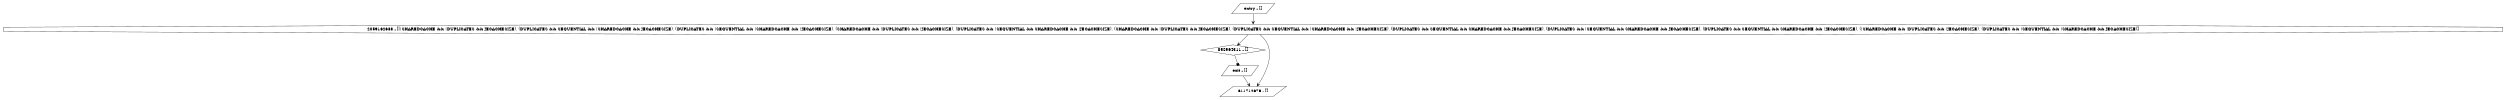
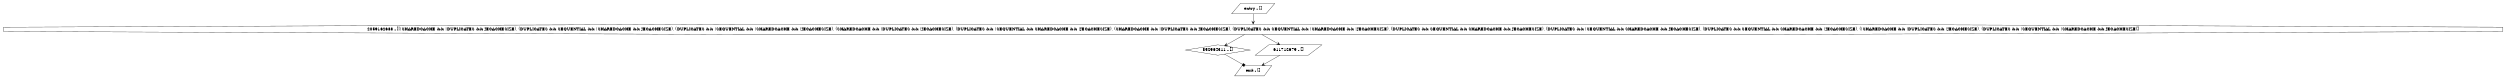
(1246, 80) -> (1272, 60)
